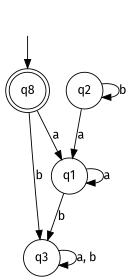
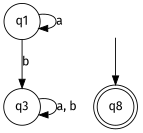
(85, 91) -> none
(48, 131) -> none
(34, 172) -> none
